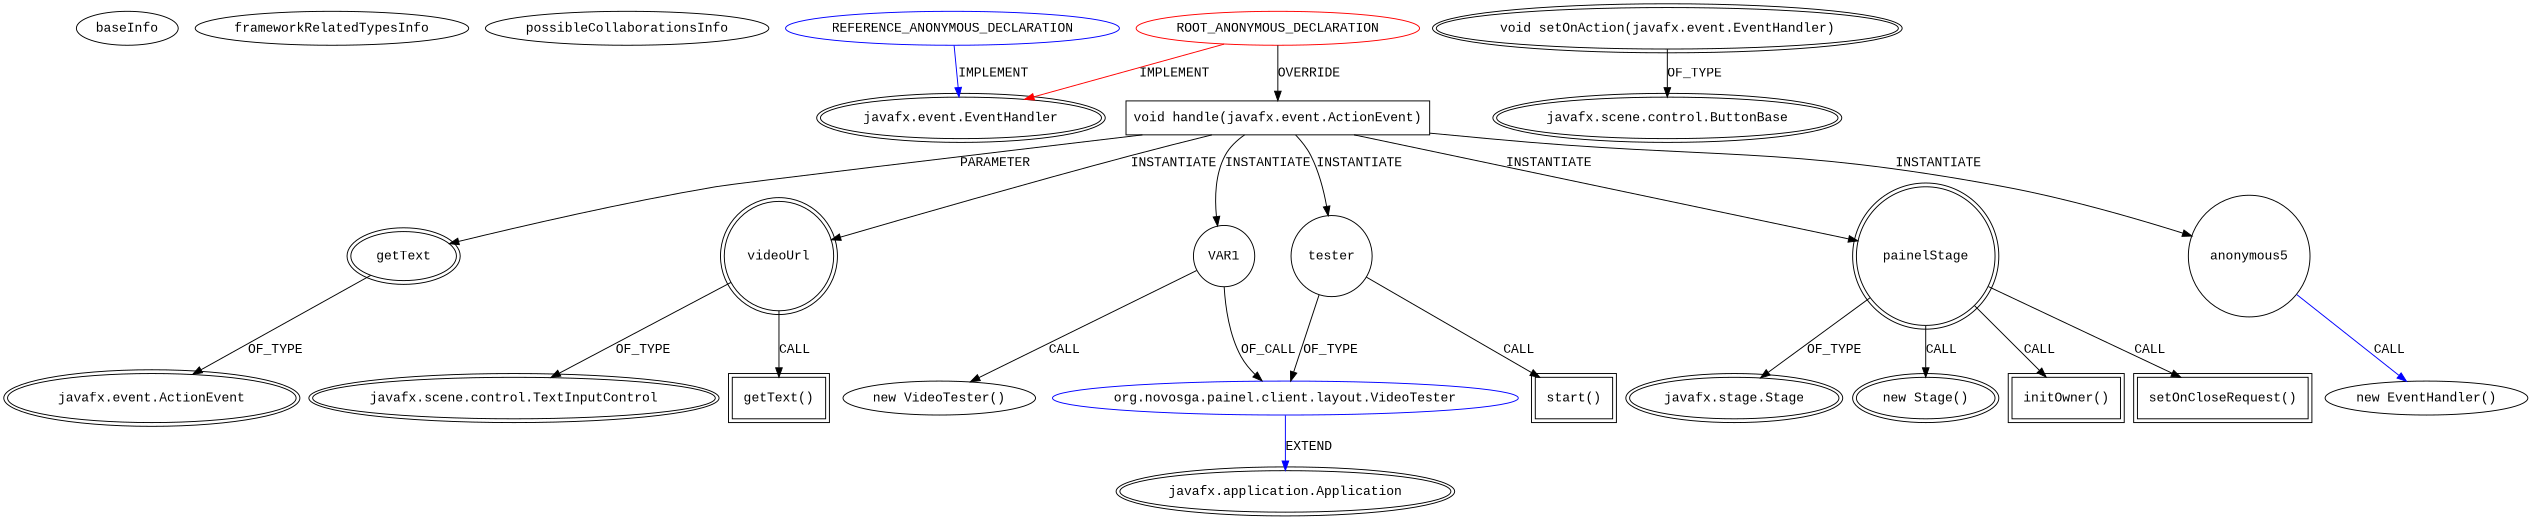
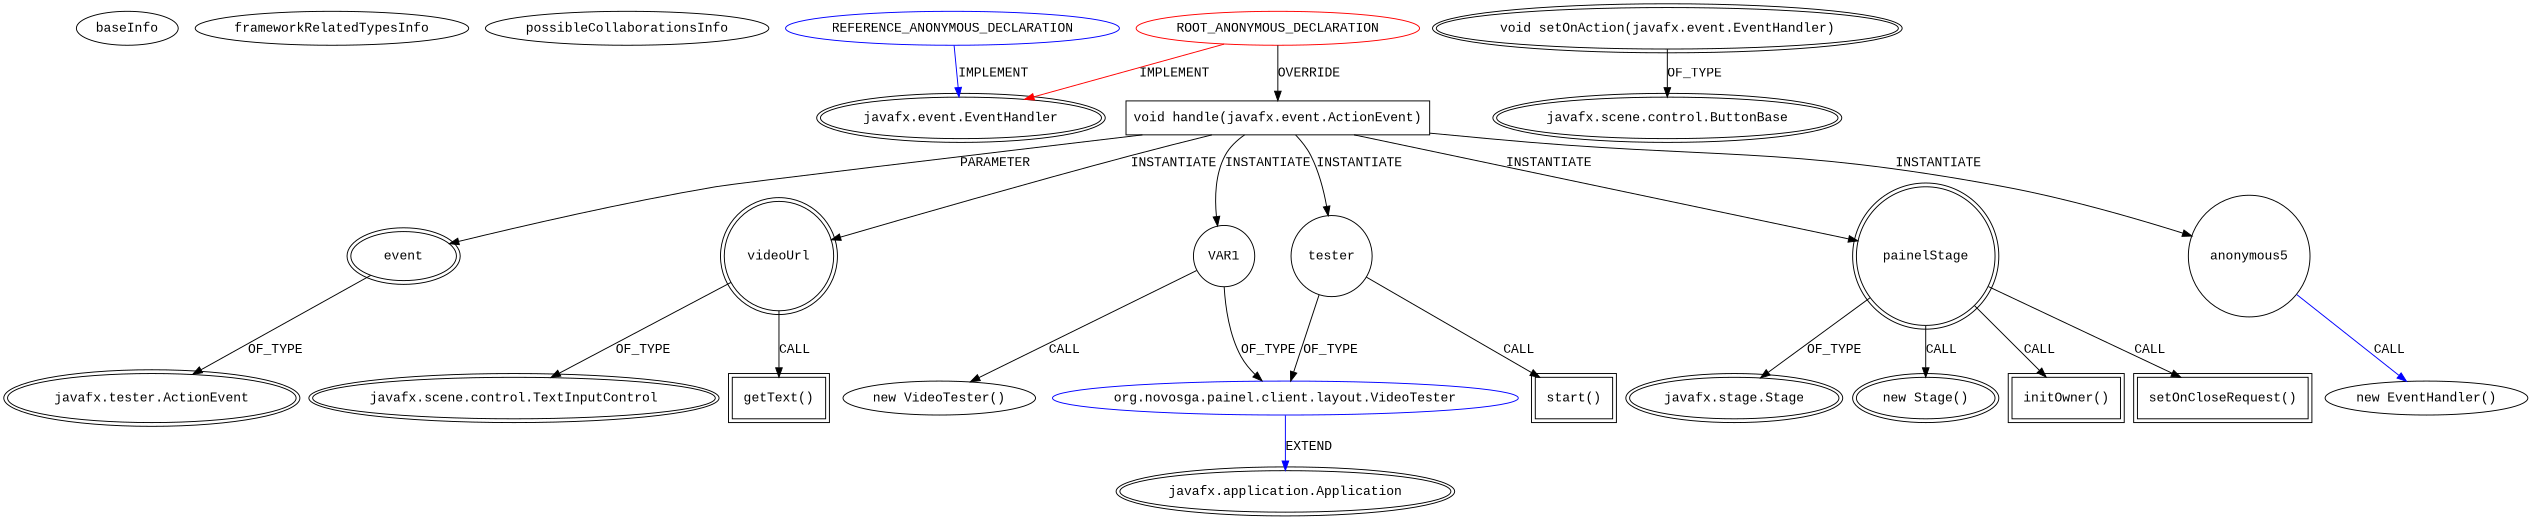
(404, 256) -> (404, 256)
(1268, 349) -> (1268, 349)
(152, 398) -> (152, 398)
